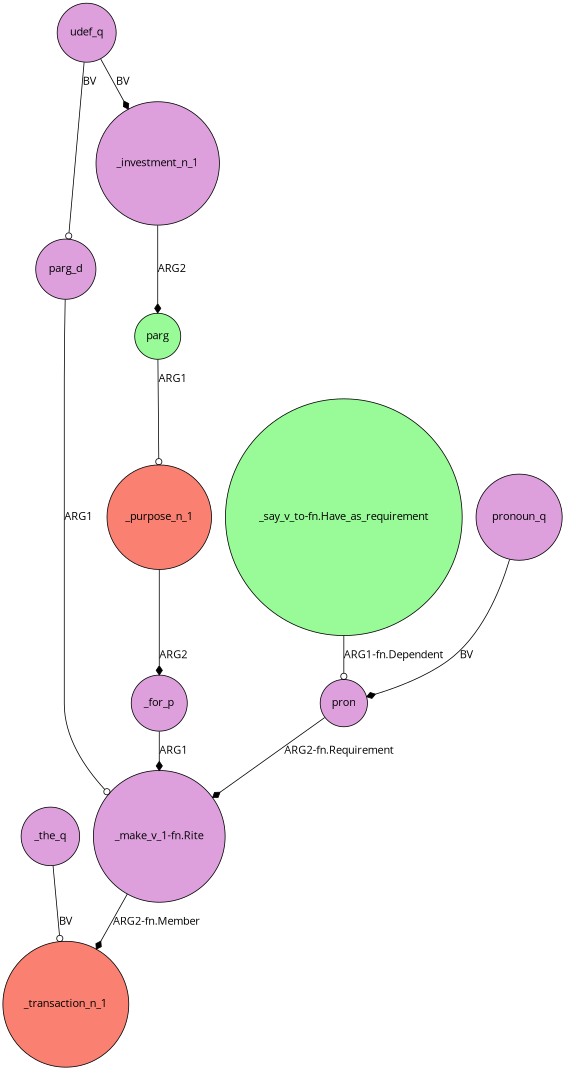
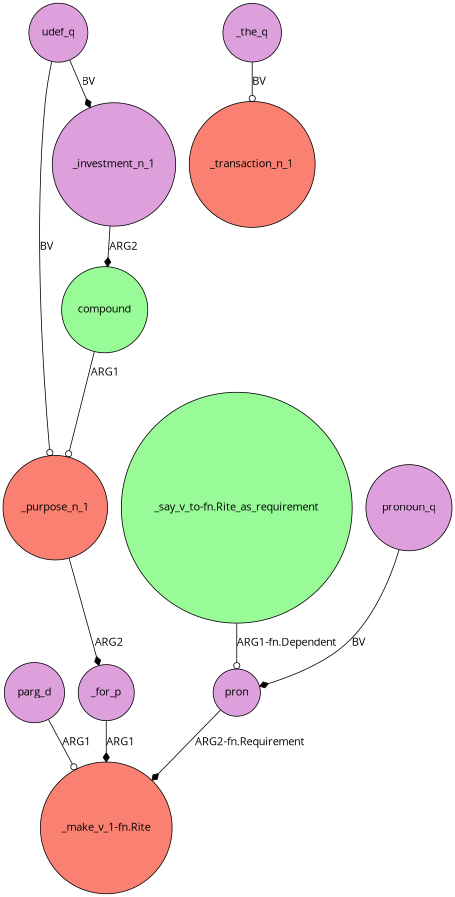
(77, 147) -> (40, 255)
(158, 336) -> (105, 310)
(344, 517) -> (237, 508)
(159, 836) -> (106, 828)
(114, 917) -> none
